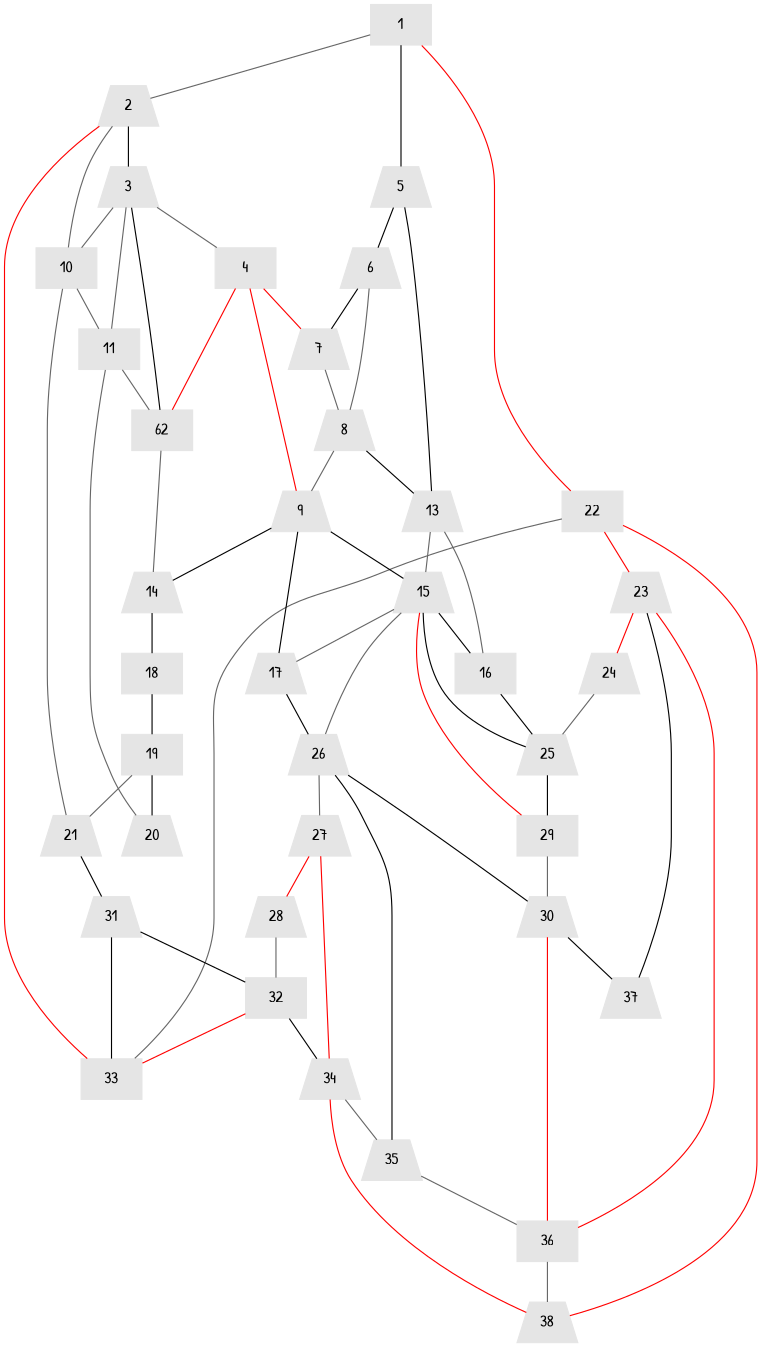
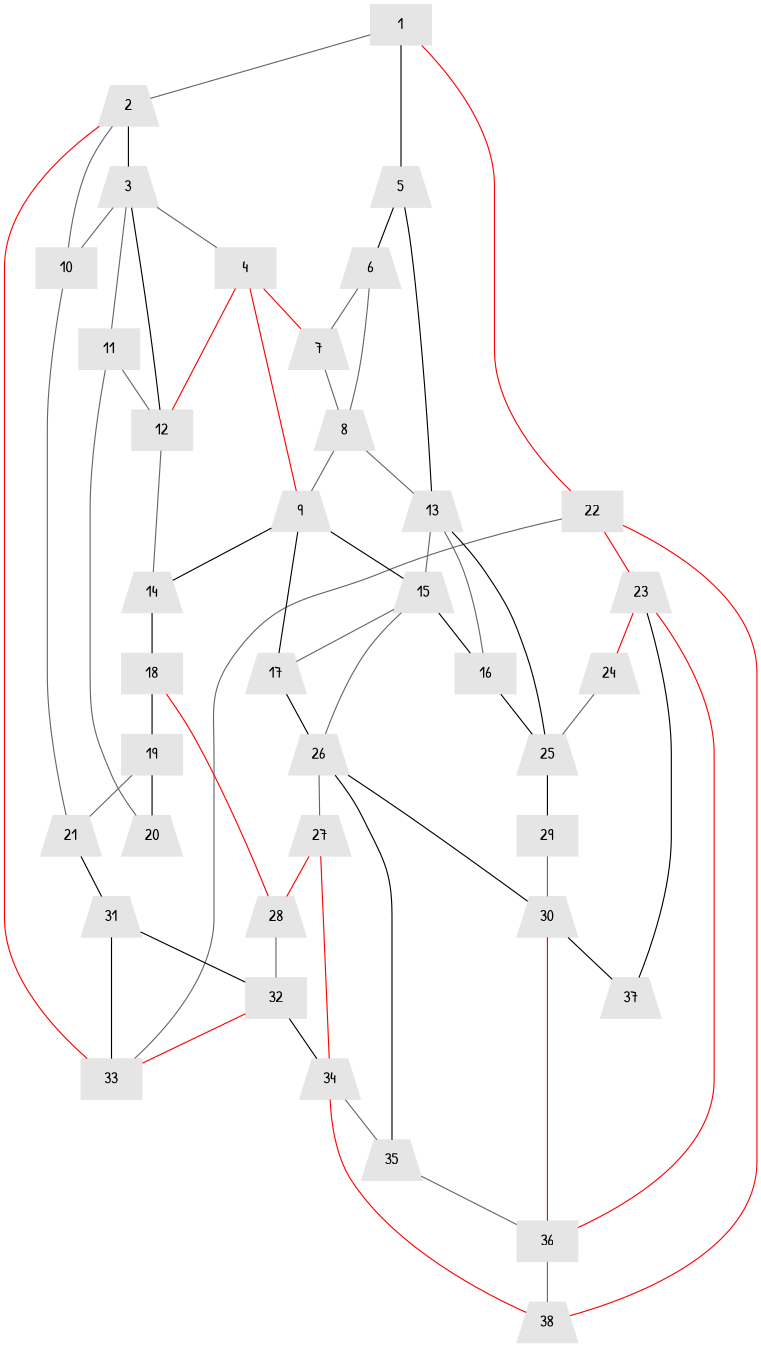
(88, 309) -> none
(345, 309) -> (345, 309)
(162, 430) -> (162, 430)
(390, 472) -> (390, 472)
(449, 699) -> (516, 625)
(441, 728) -> none
none -> (223, 792)
